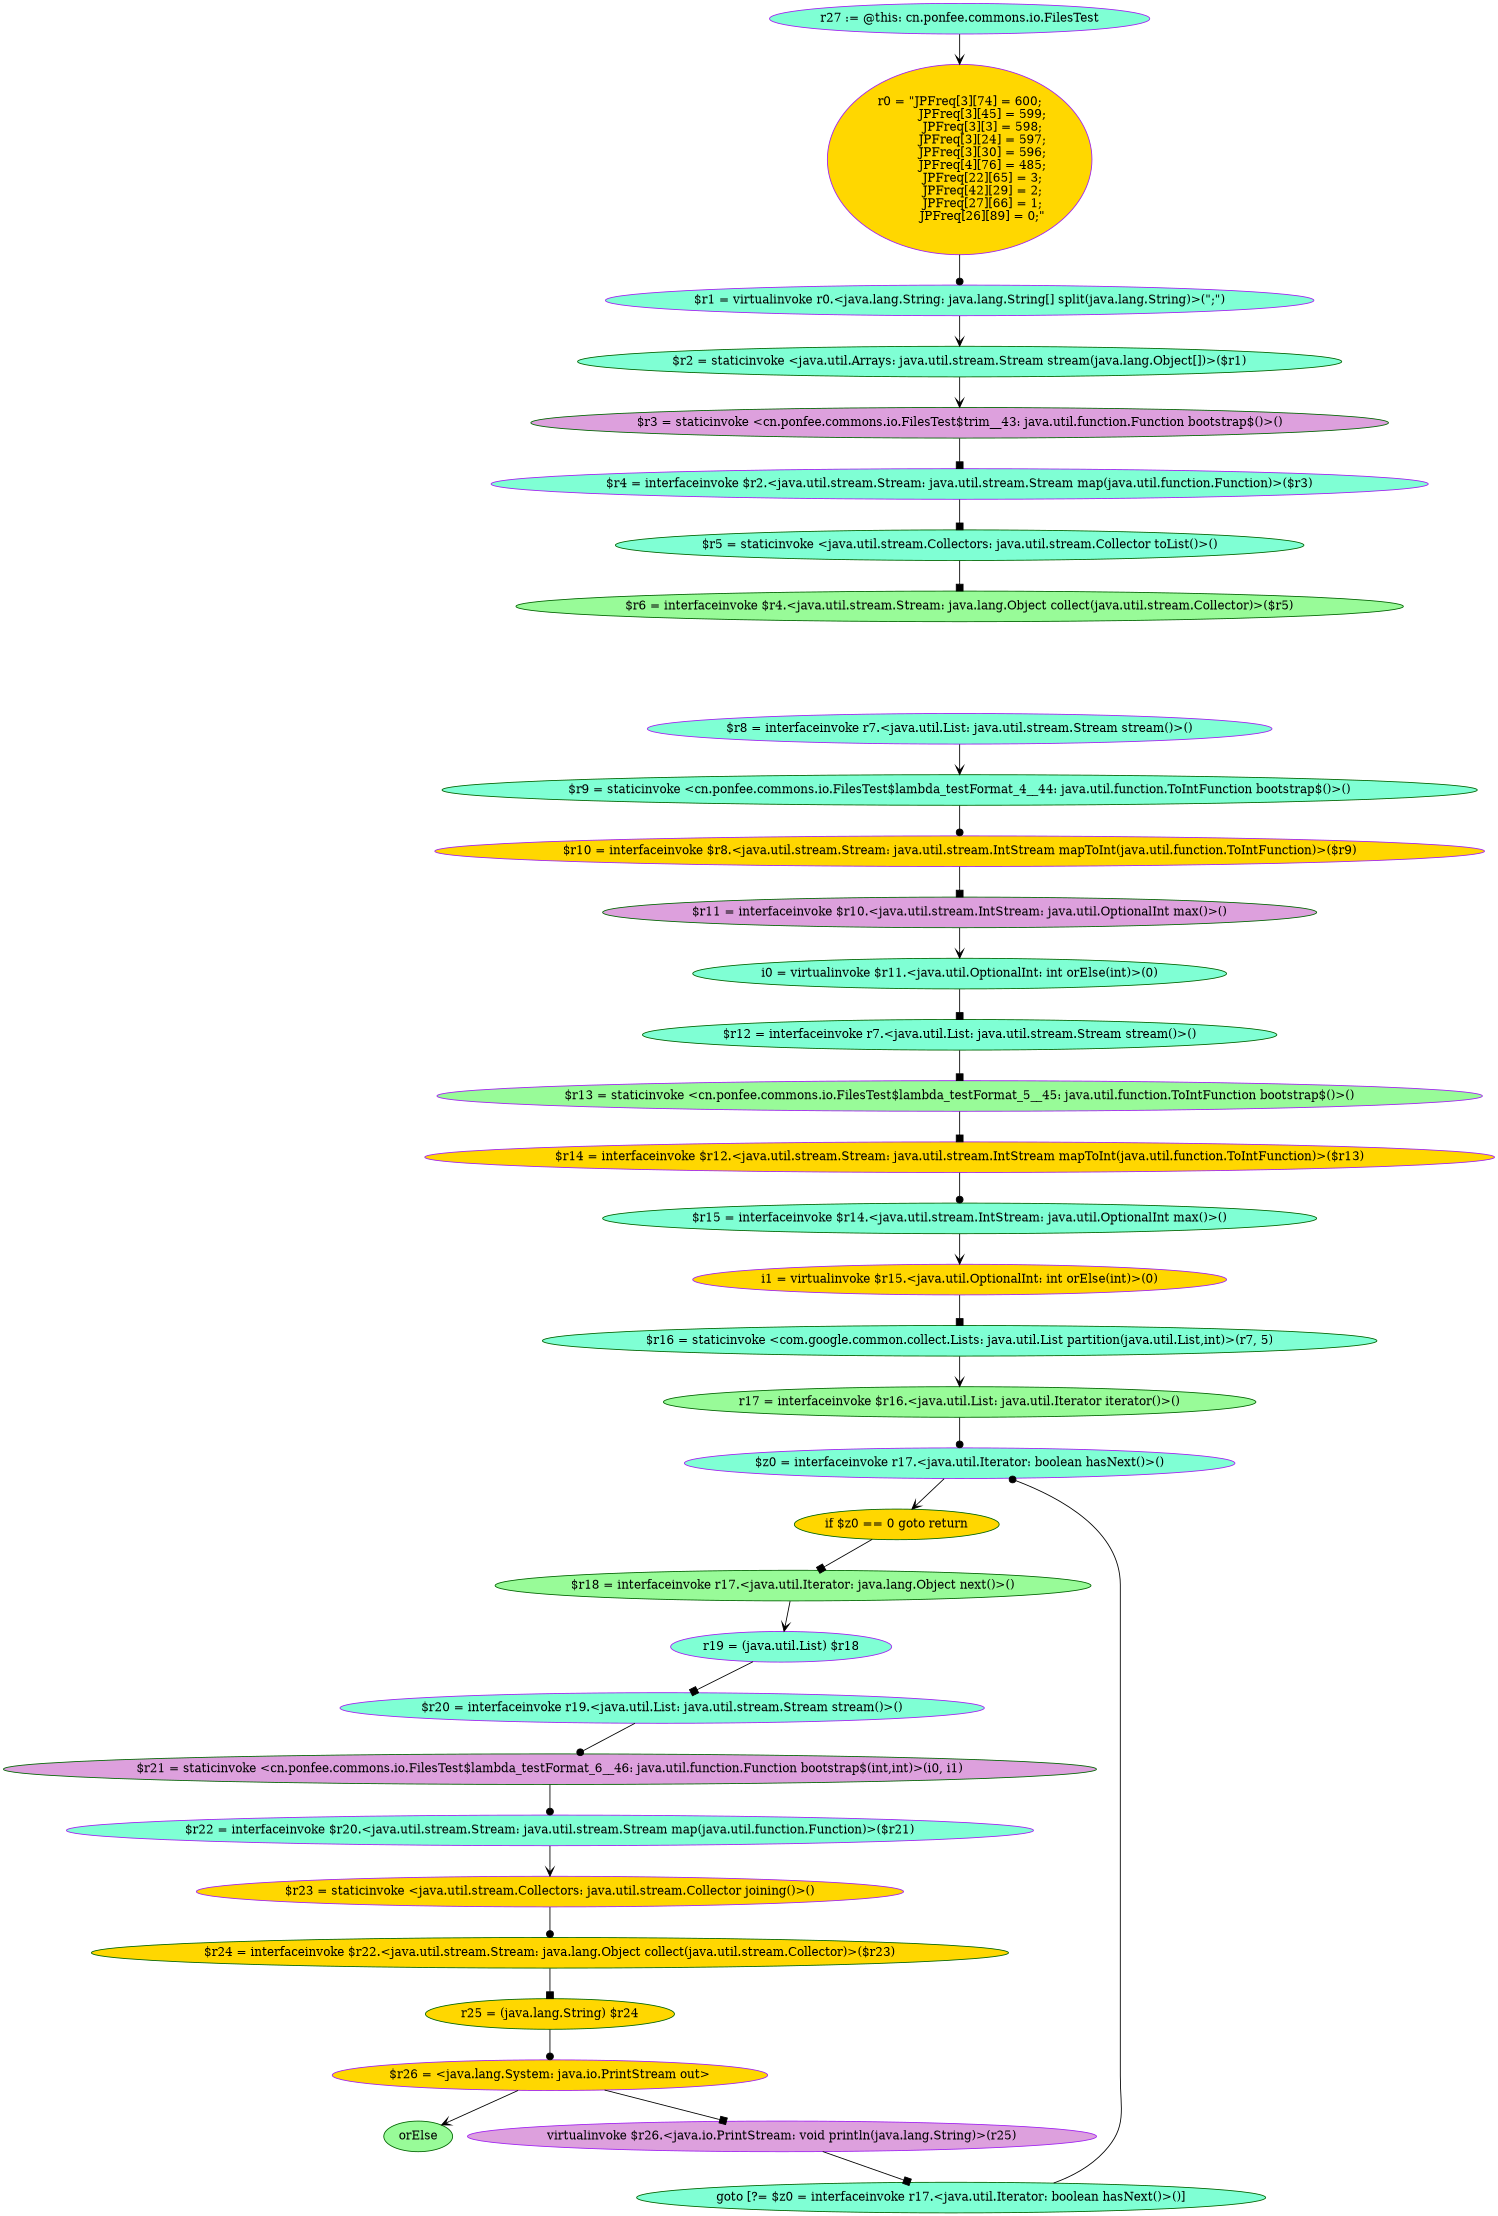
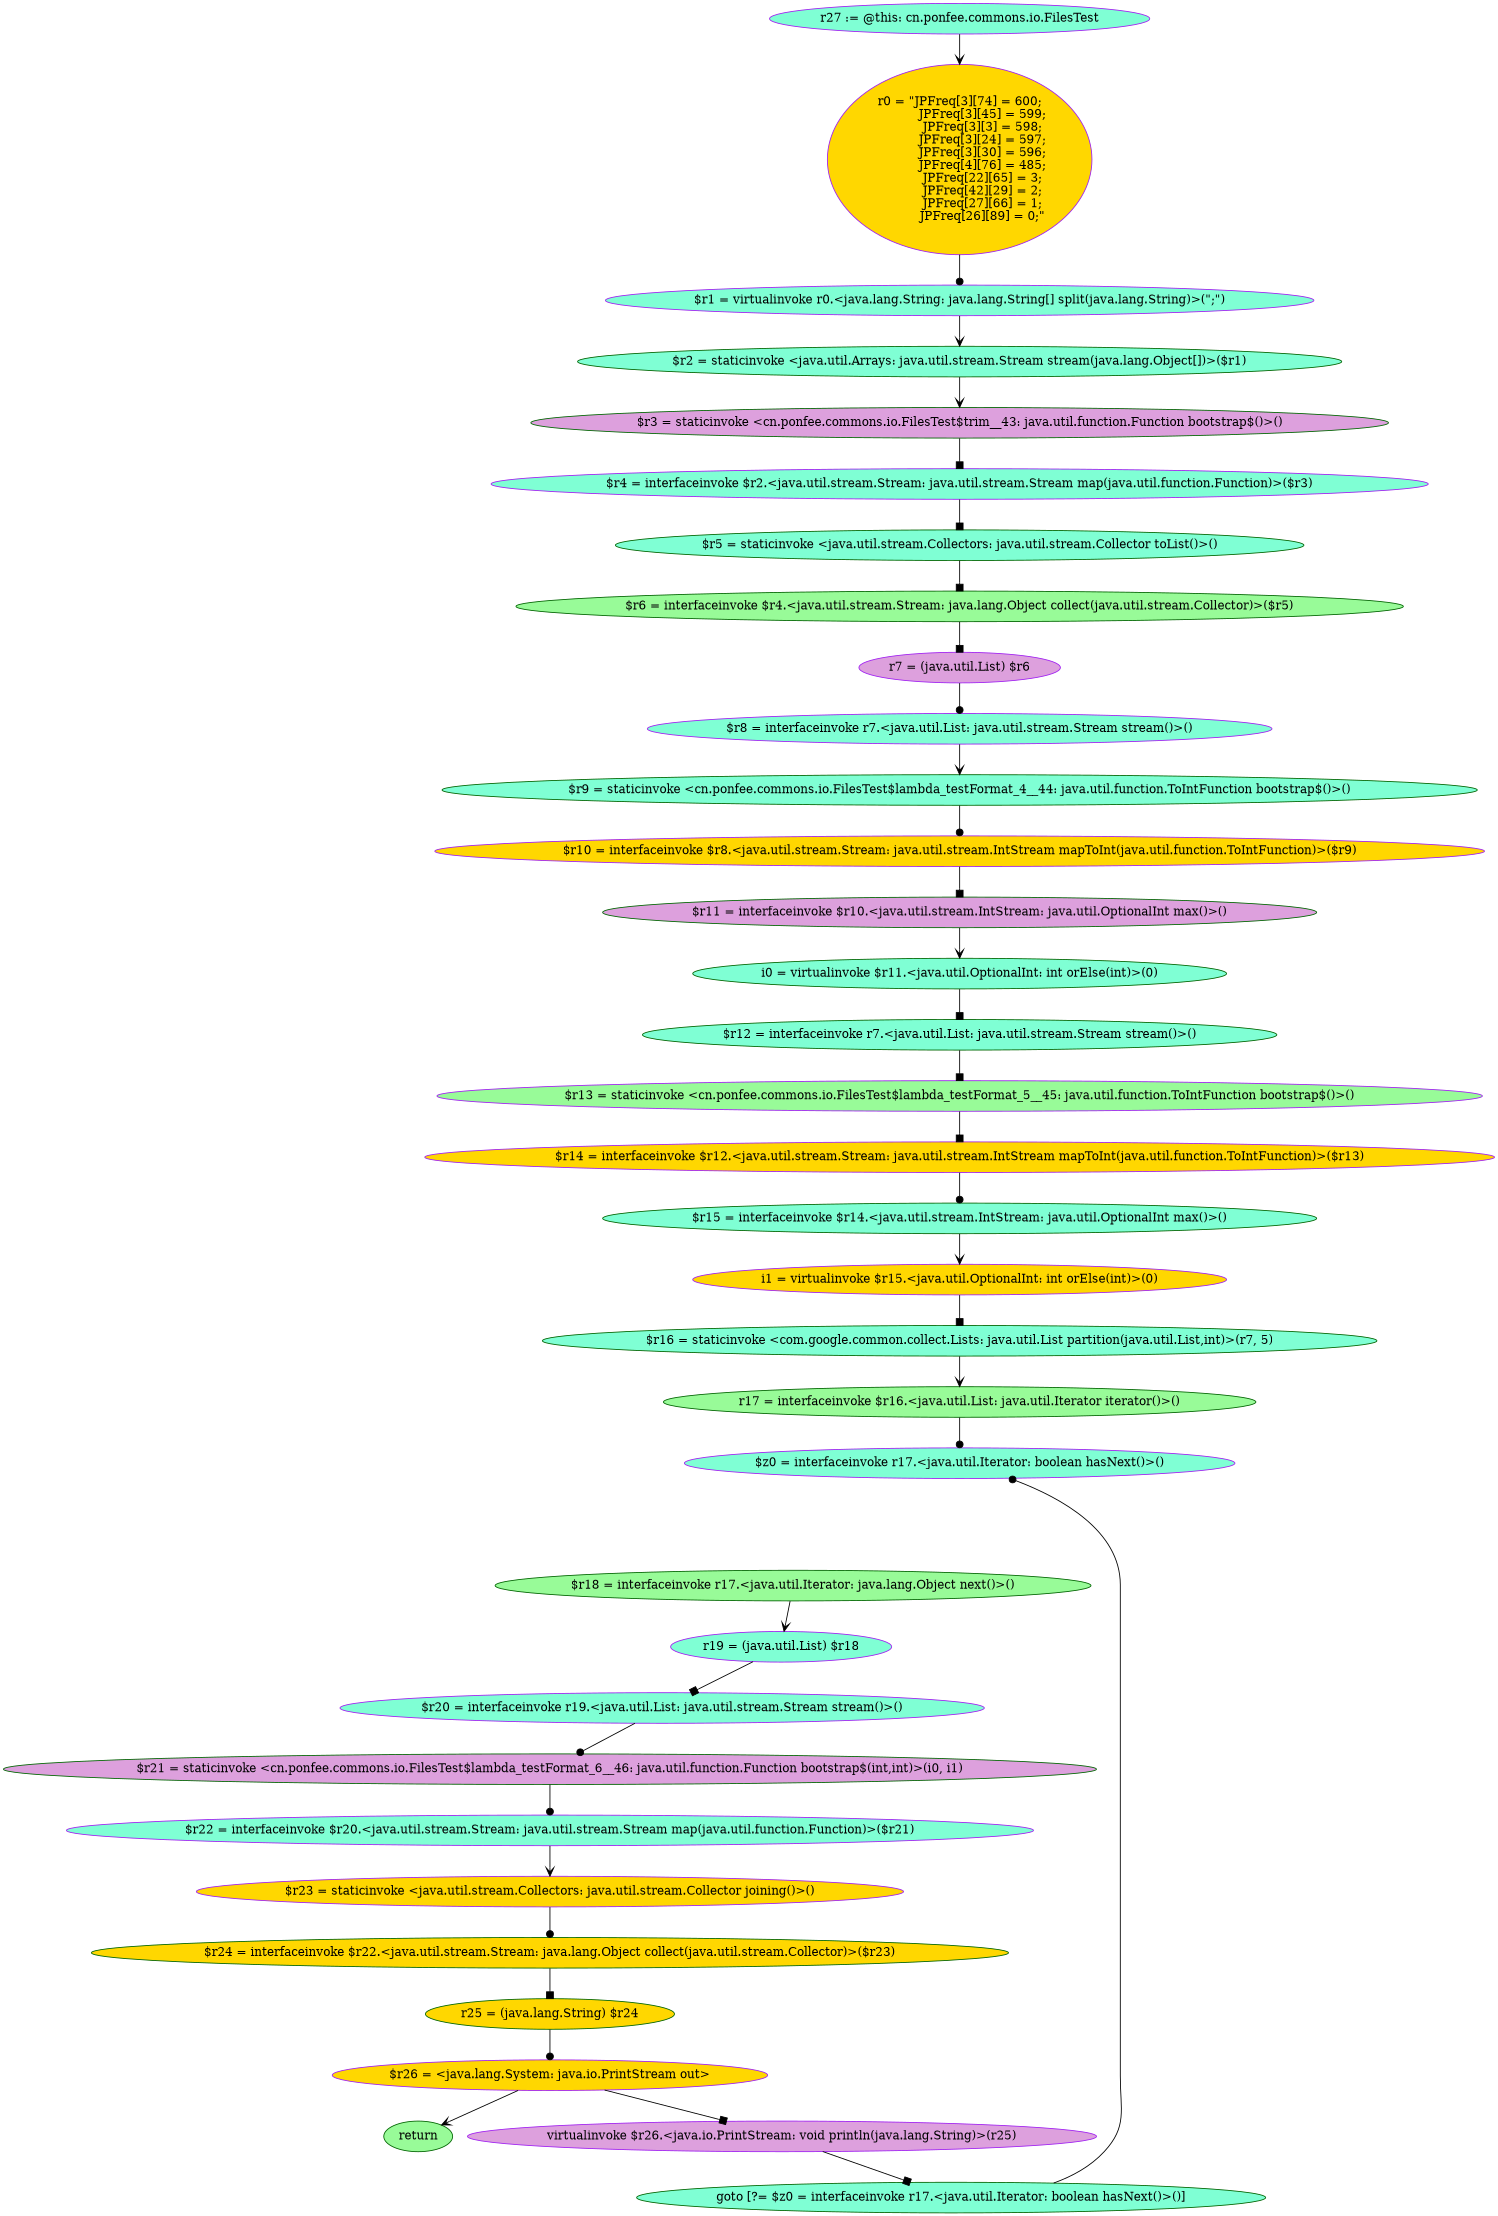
none -> (960, 668)
(897, 1524) -> none
(418, 2136) -> (418, 2136)
